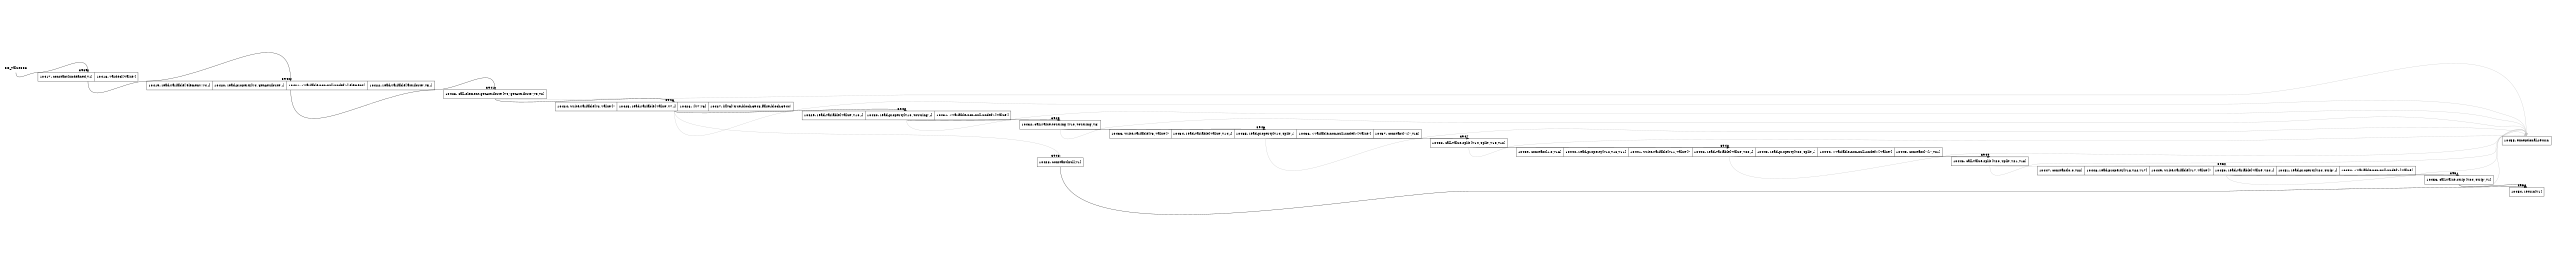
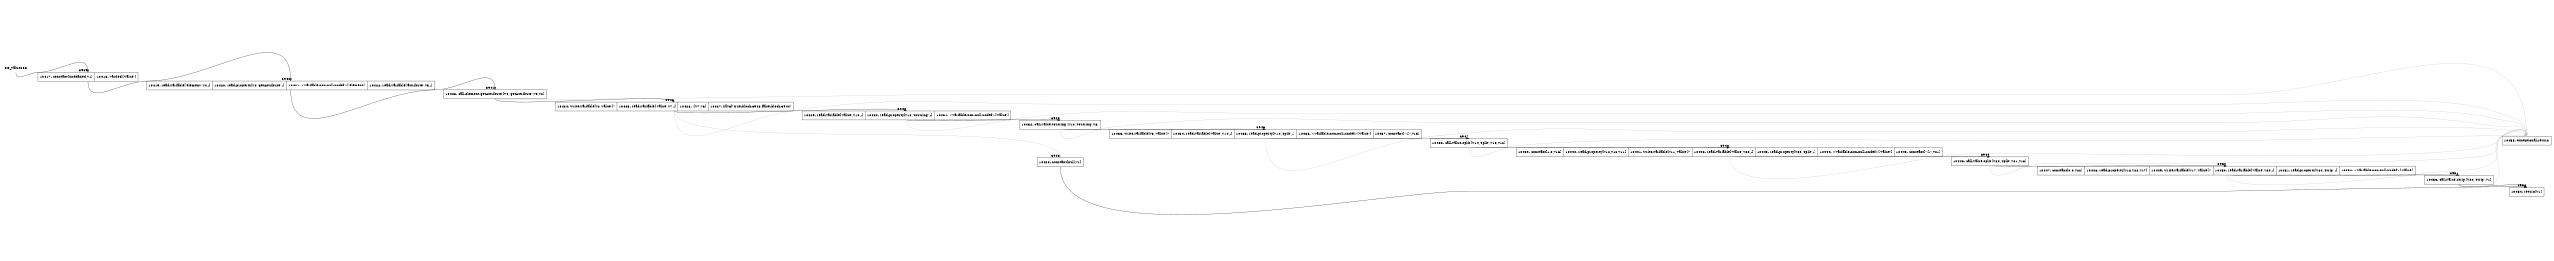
(2107, 166) -> (2107, 166)
